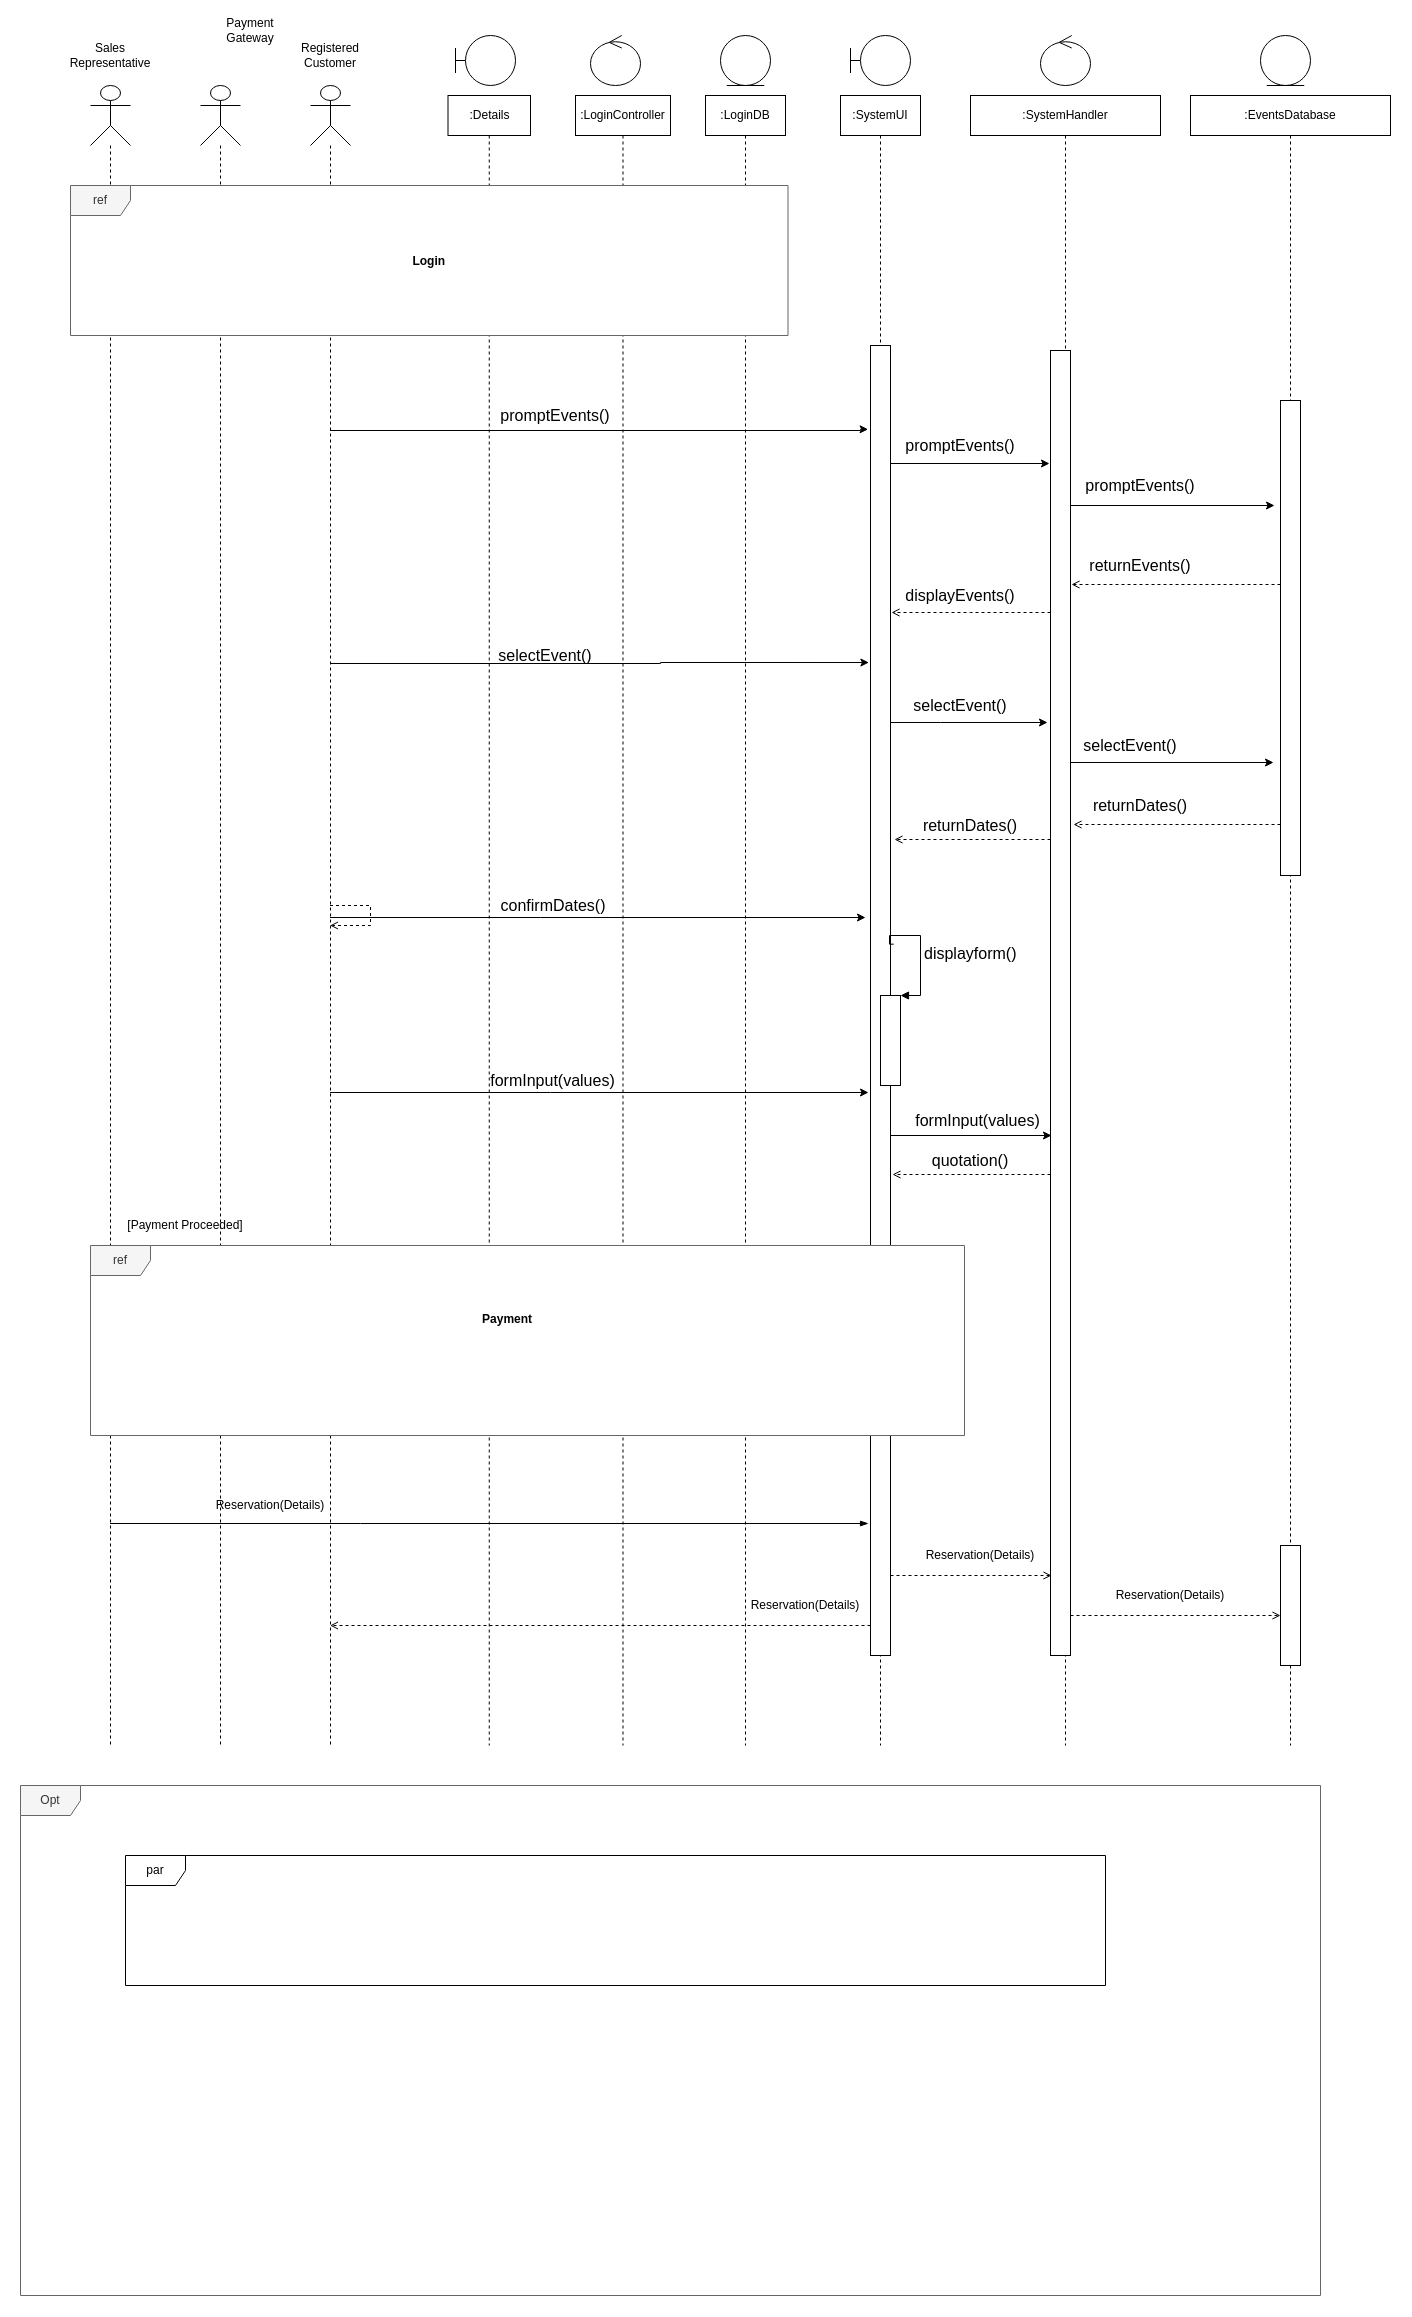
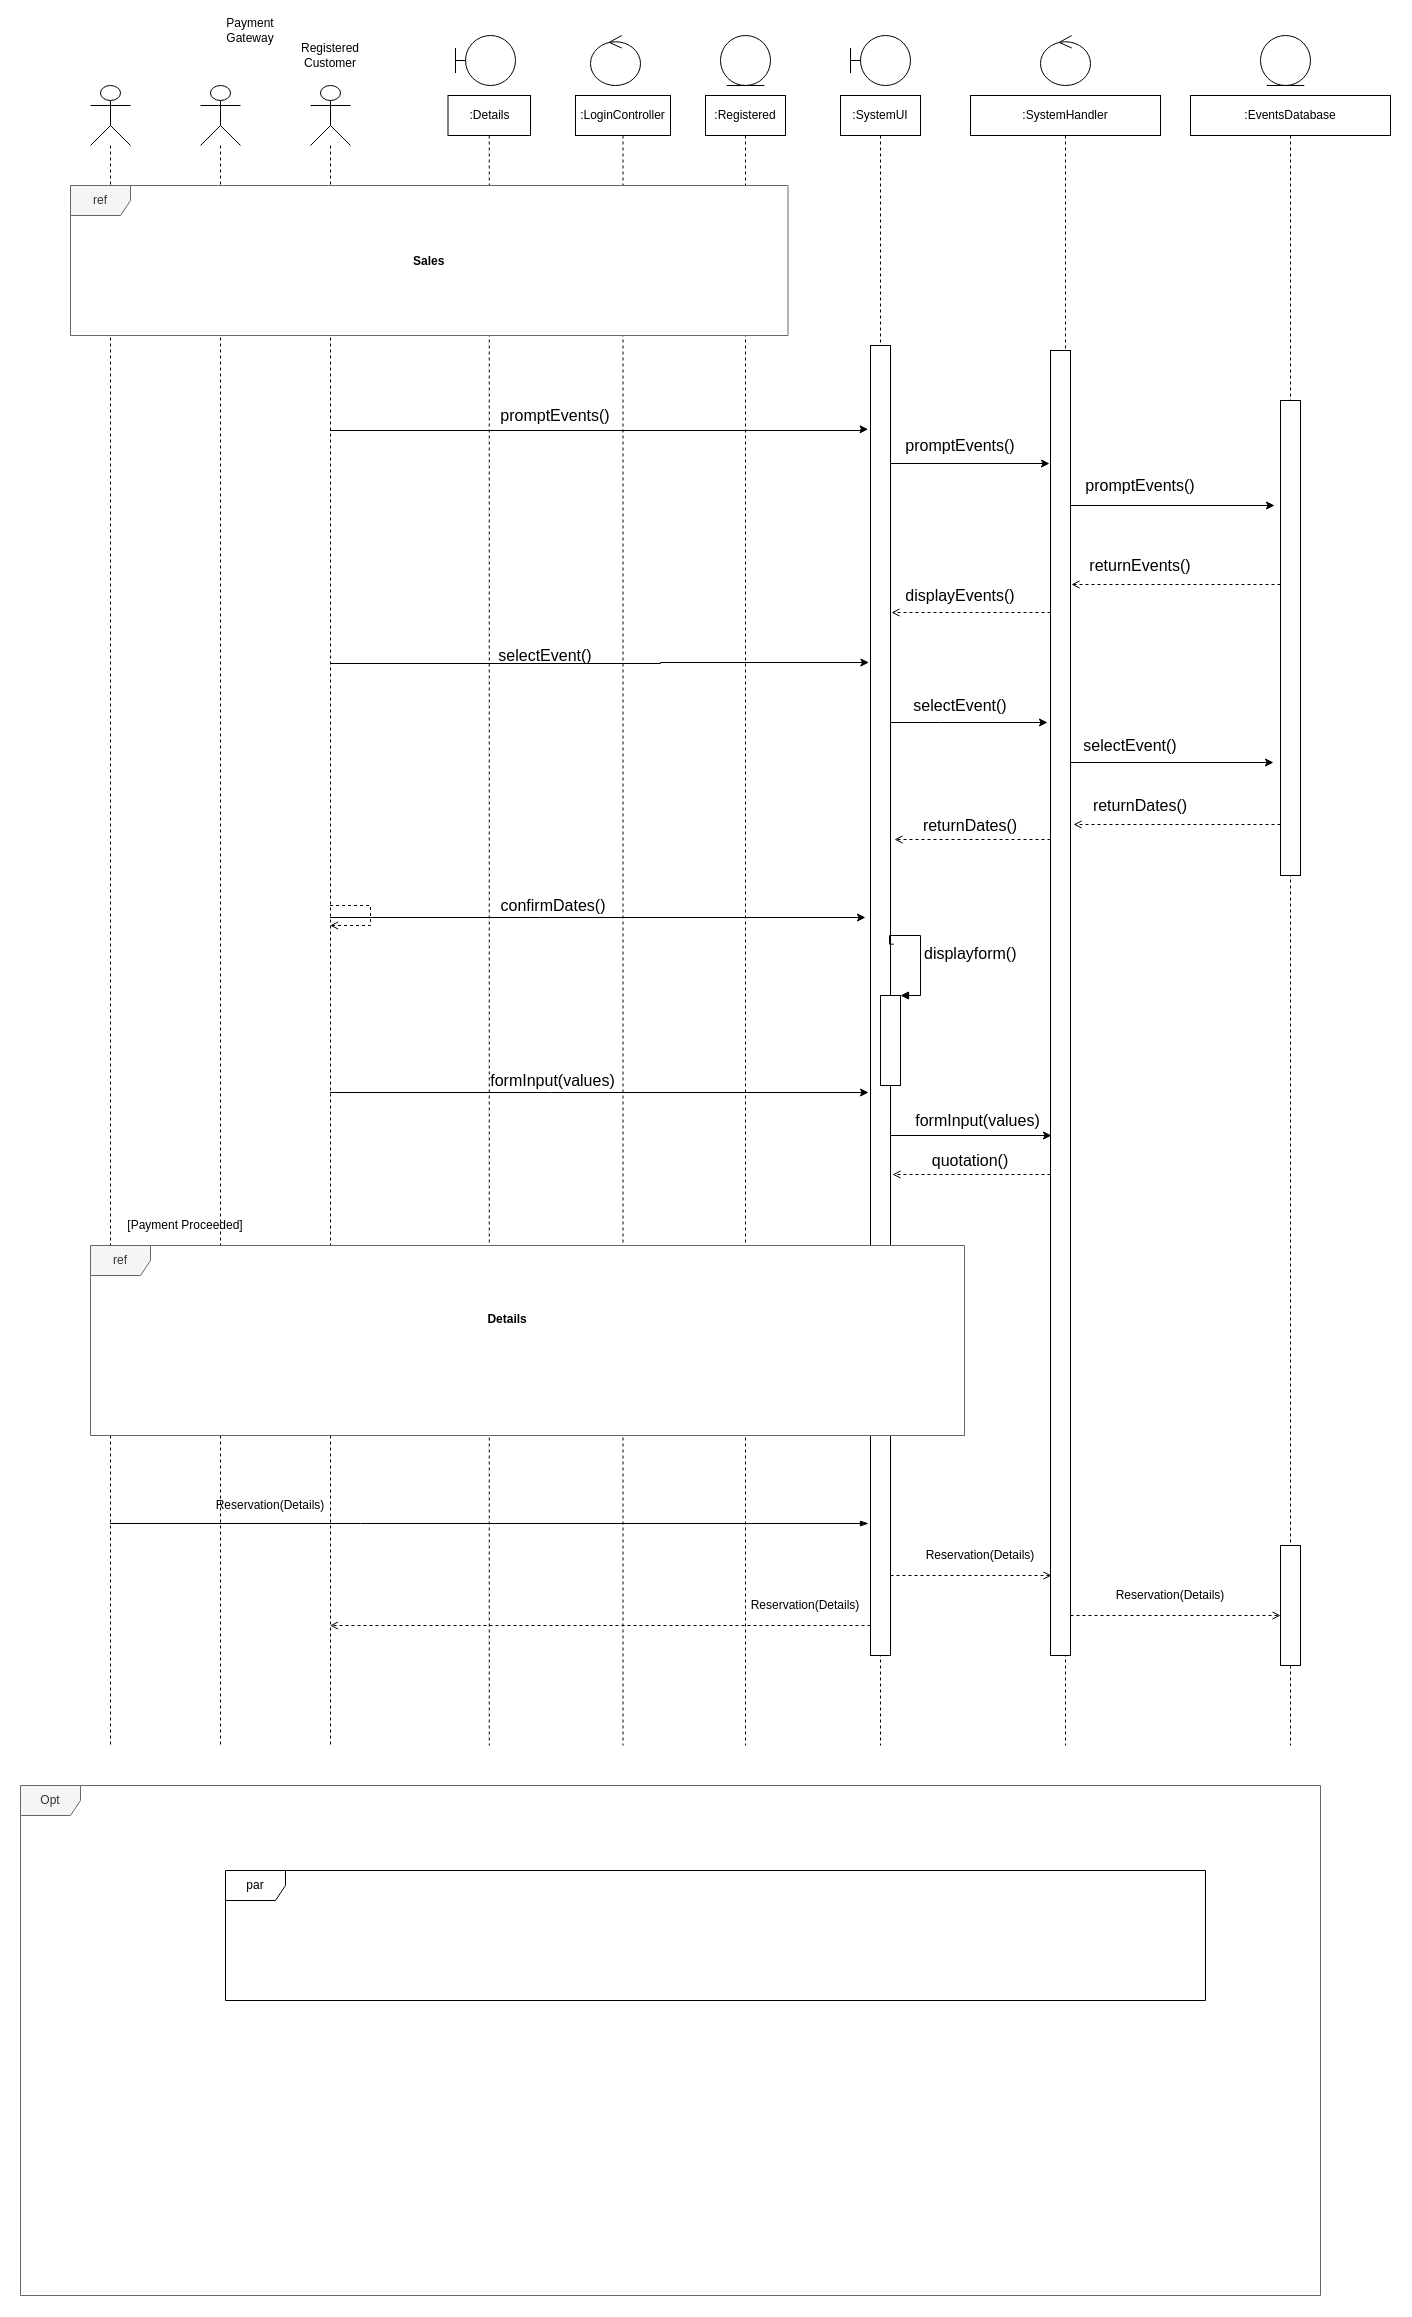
(111, 56) -> none
(746, 116) -> (746, 116)
(429, 261) -> (429, 261)
(509, 1319) -> (509, 1319)
(616, 1921) -> (716, 1936)
